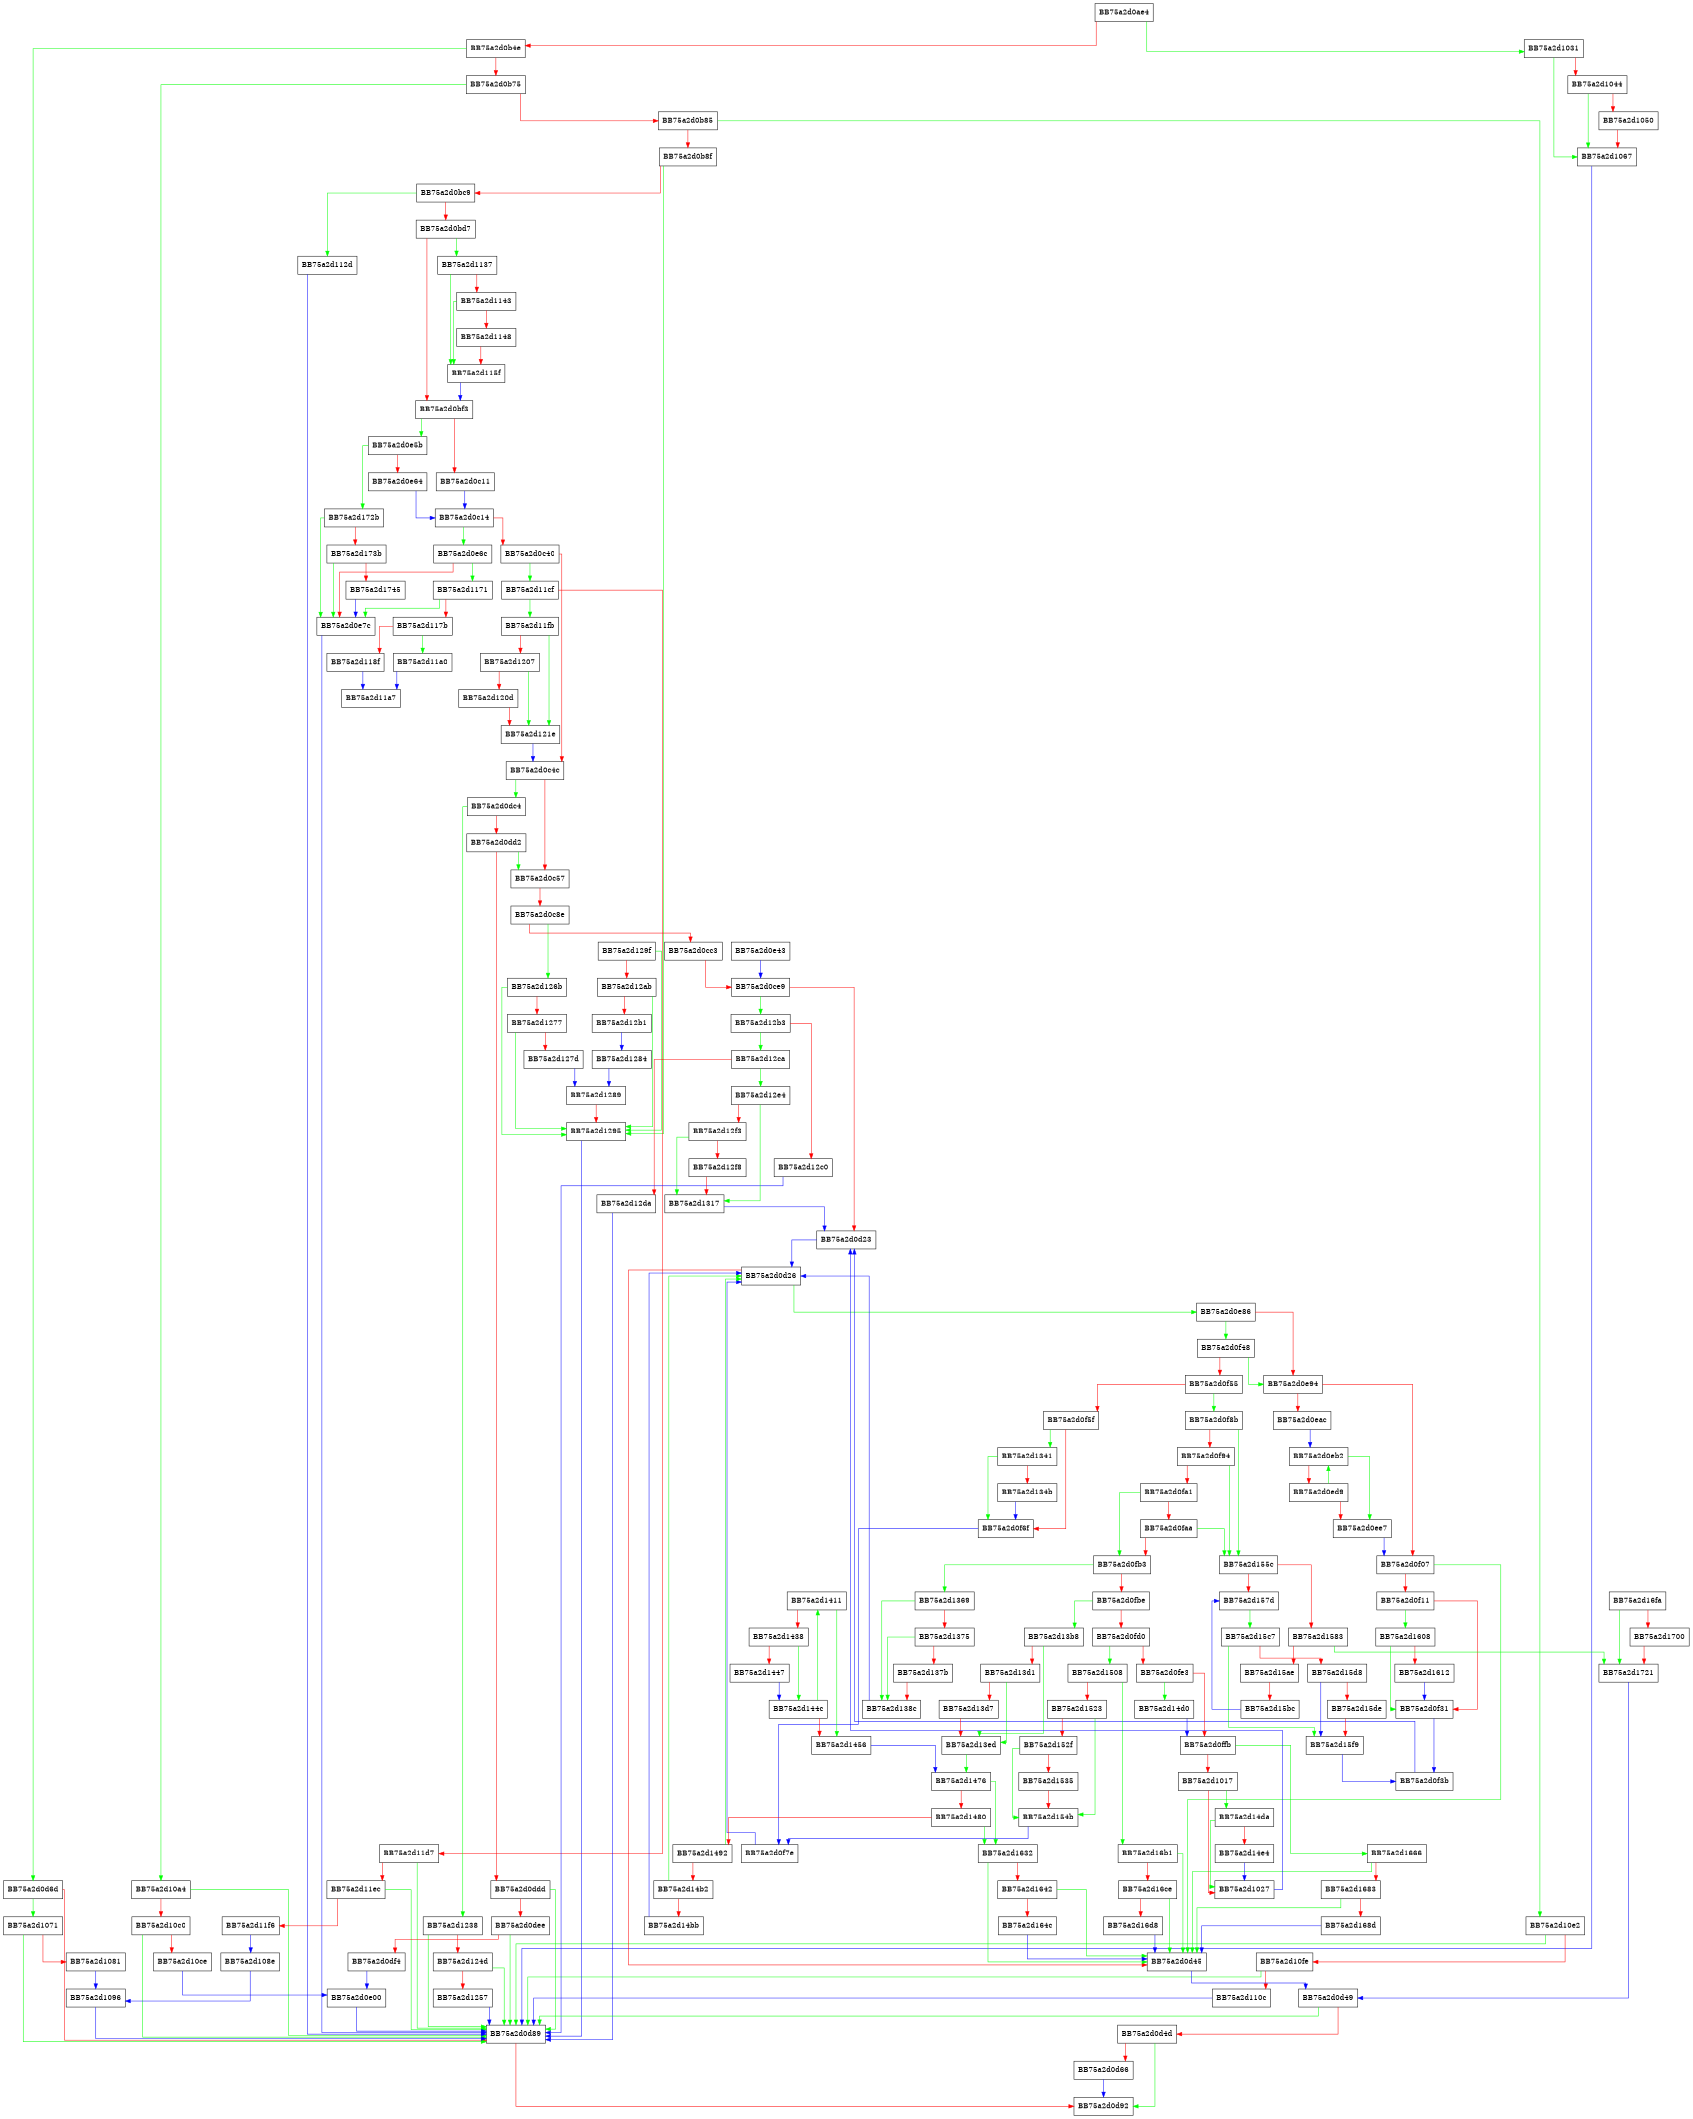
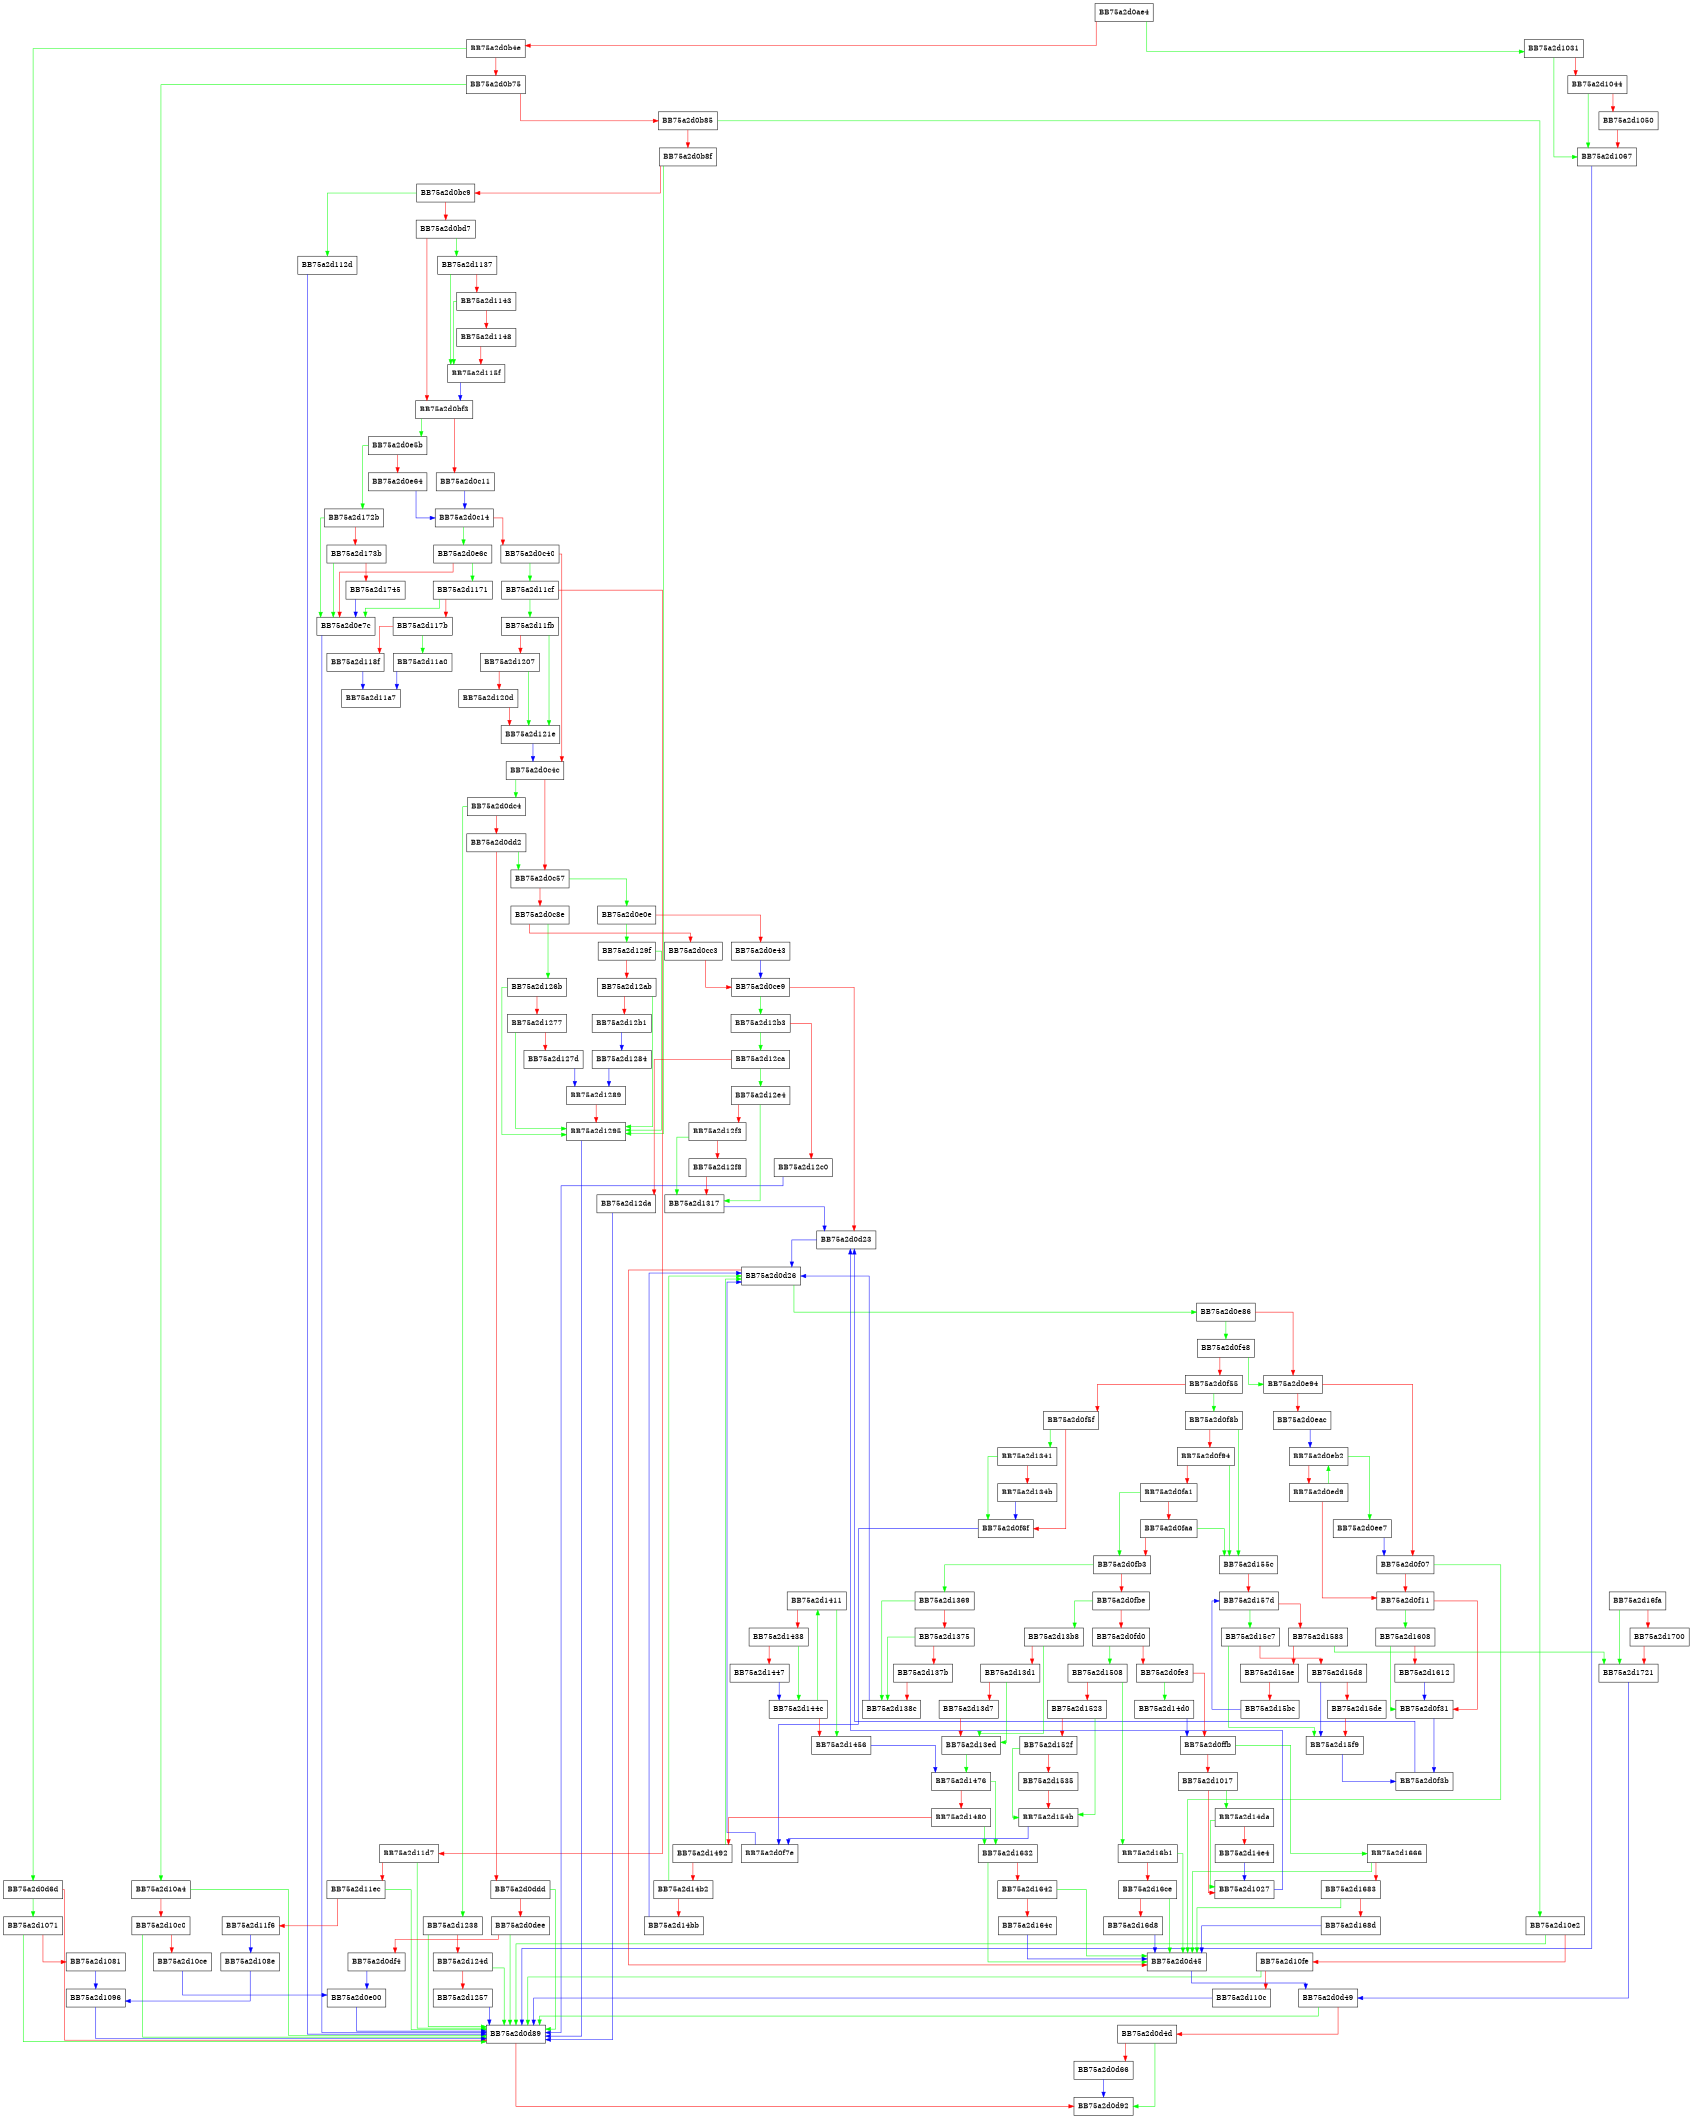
none -> (627, 915)
(1341, 1508) -> (1322, 1575)
(1311, 1577) -> (1299, 1604)
